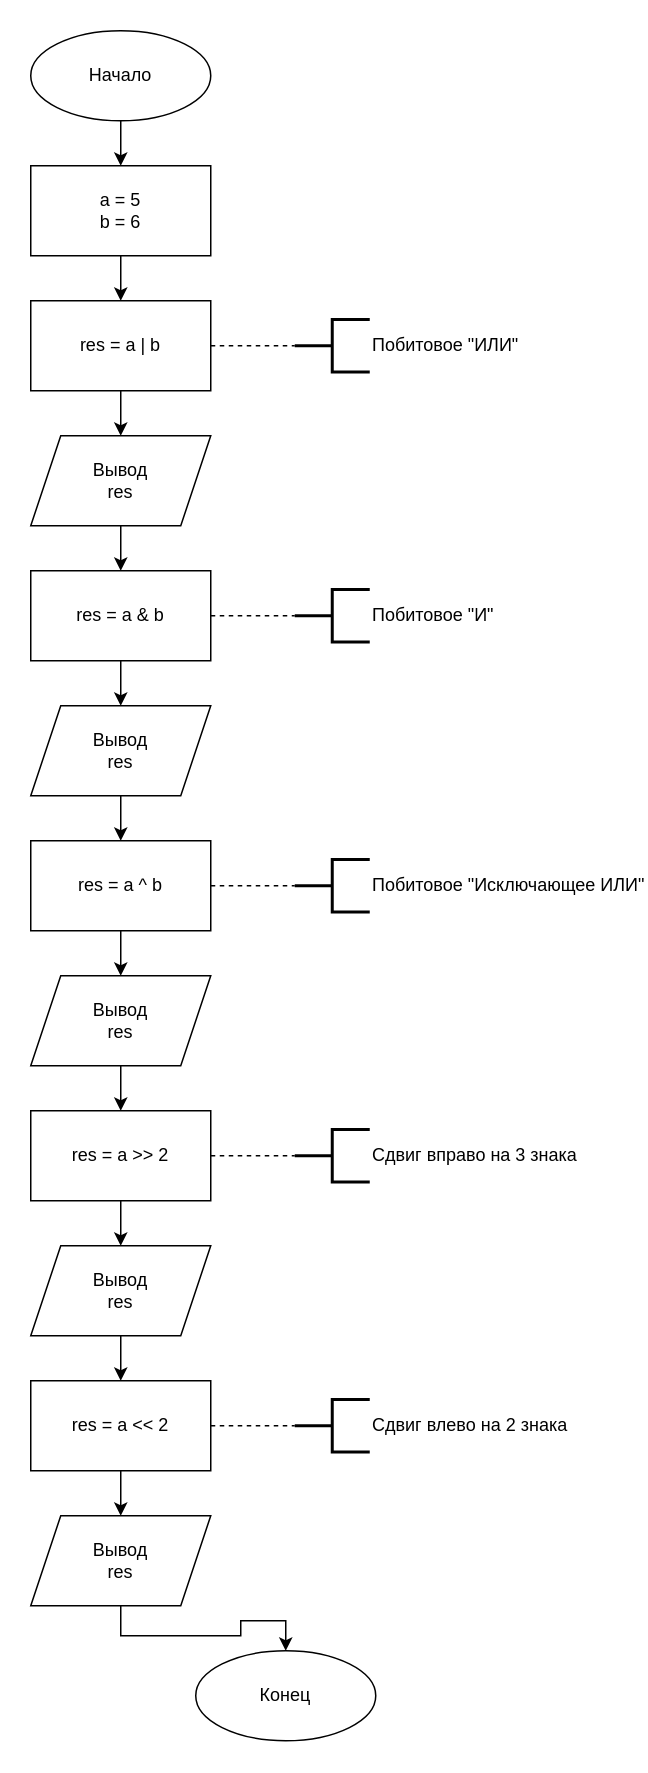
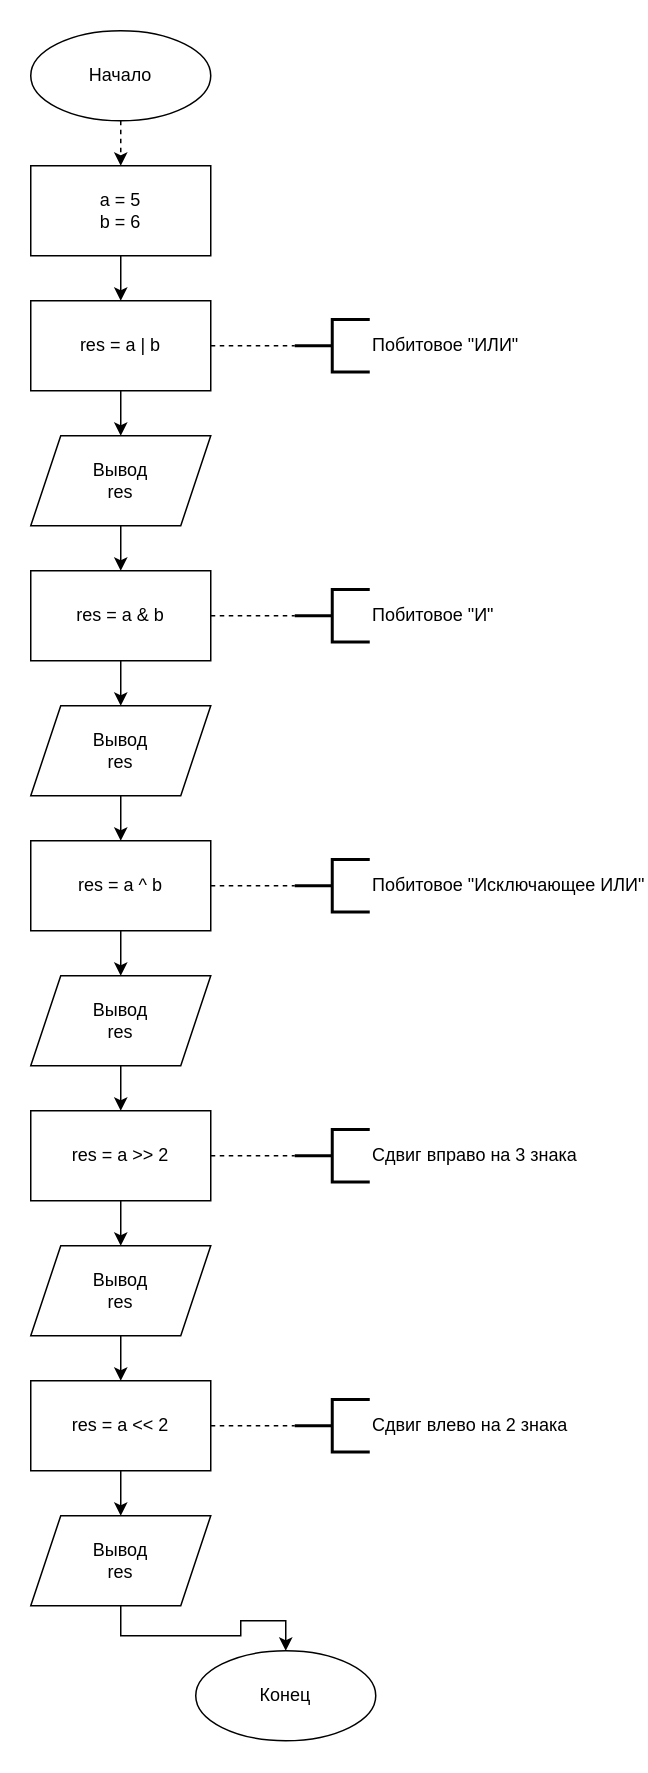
(121, 139) -> (121, 139)
